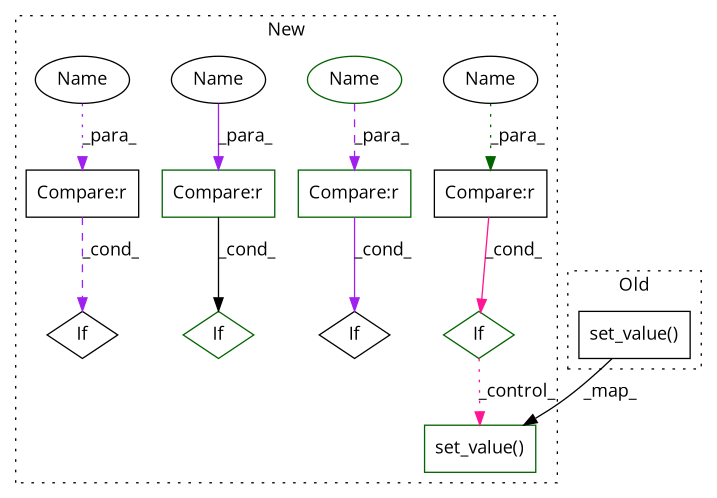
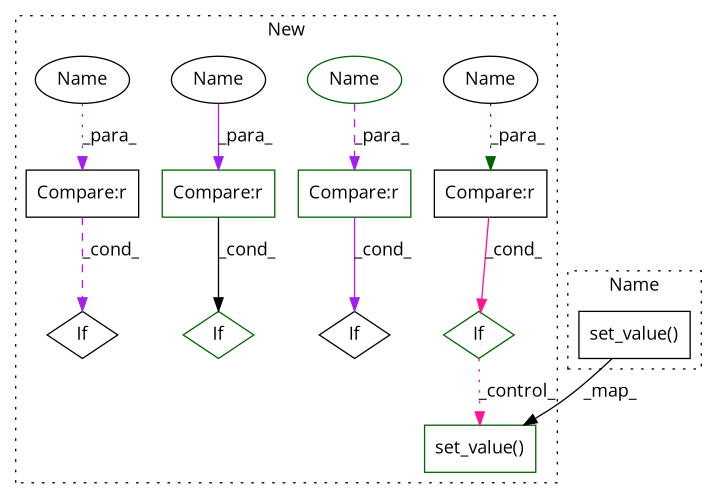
(635, 286) -> (635, 286)
